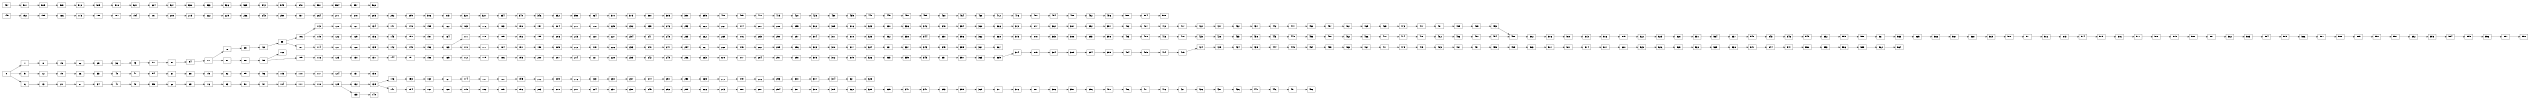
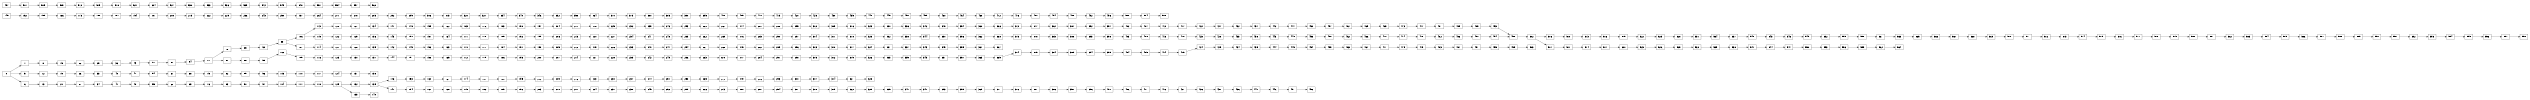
(456, 42) -> (456, 37)
(1540, 47) -> (1540, 42)
(281, 59) -> (291, 55)
